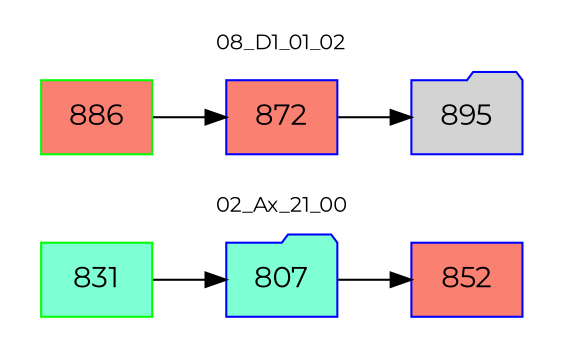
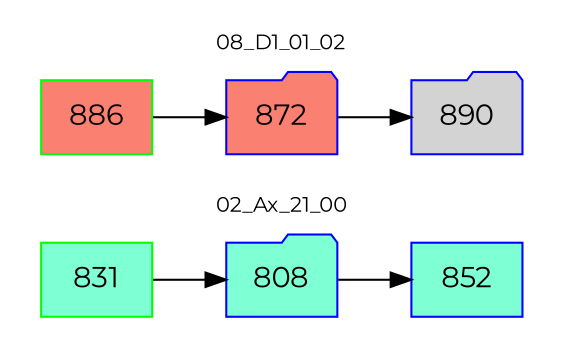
(282, 117) -> (282, 117)
(467, 117) -> (467, 117)
(282, 280) -> (282, 280)
(467, 280) -> (467, 280)
